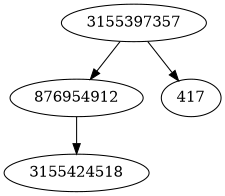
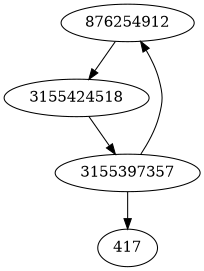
(77, 98) -> (128, 23)
none -> (99, 131)
